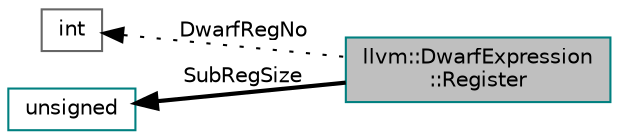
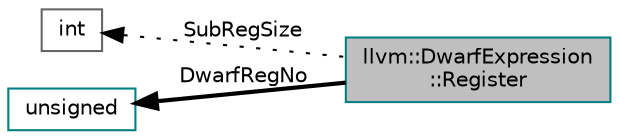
(241, 31) -> (241, 31)
(241, 77) -> (241, 77)
